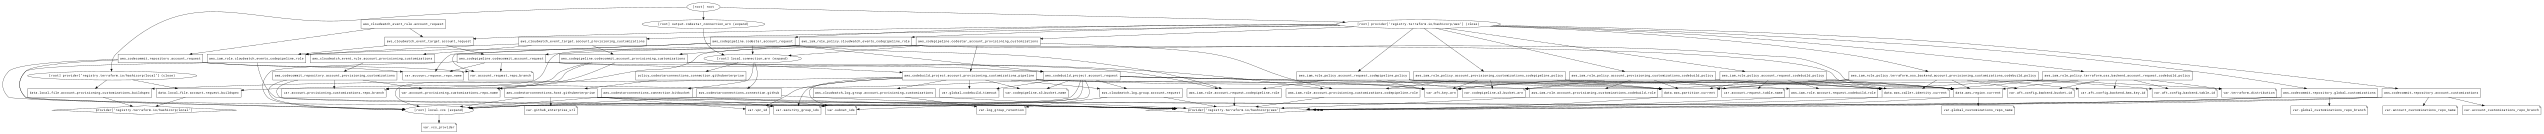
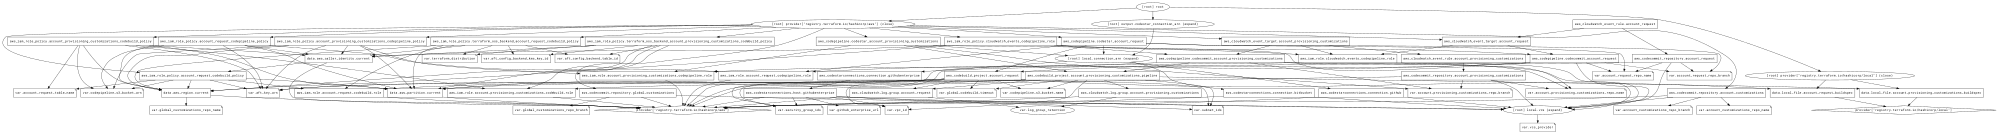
(691, 76) -> (870, 76)
(1844, 84) -> (268, 67)
(2041, 93) -> none
(1001, 110) -> (1043, 110)
